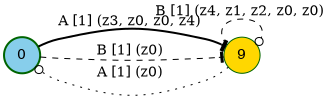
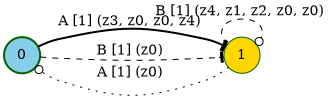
(242, 55) -> (242, 55)
